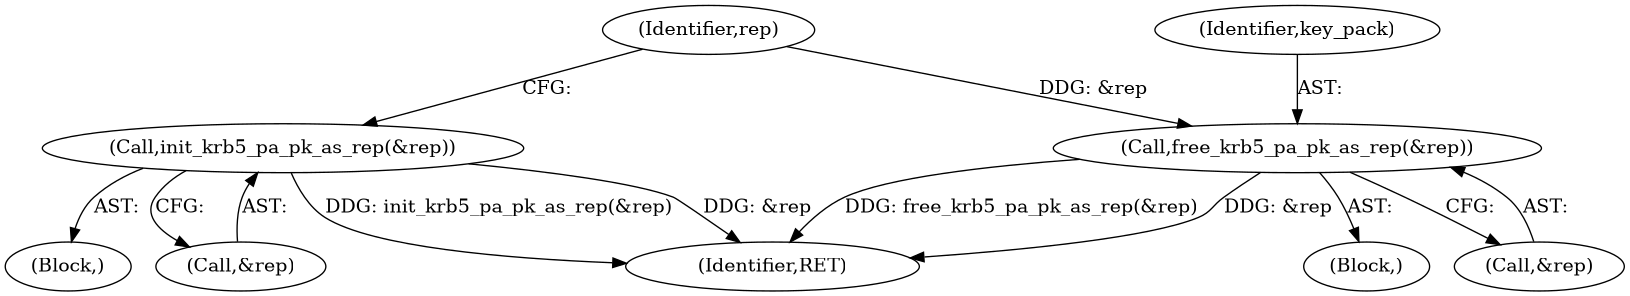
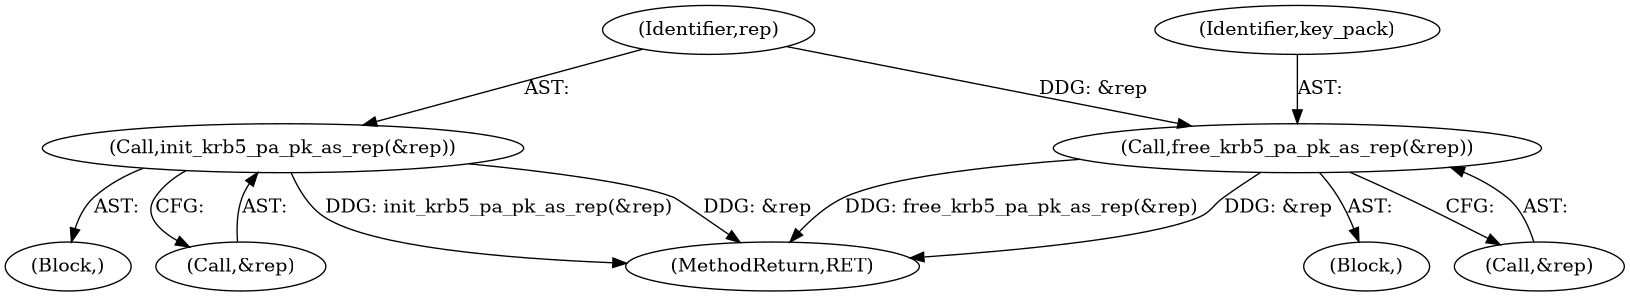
(550, 89) -> (550, 89)
(773, 267) -> (773, 267)
